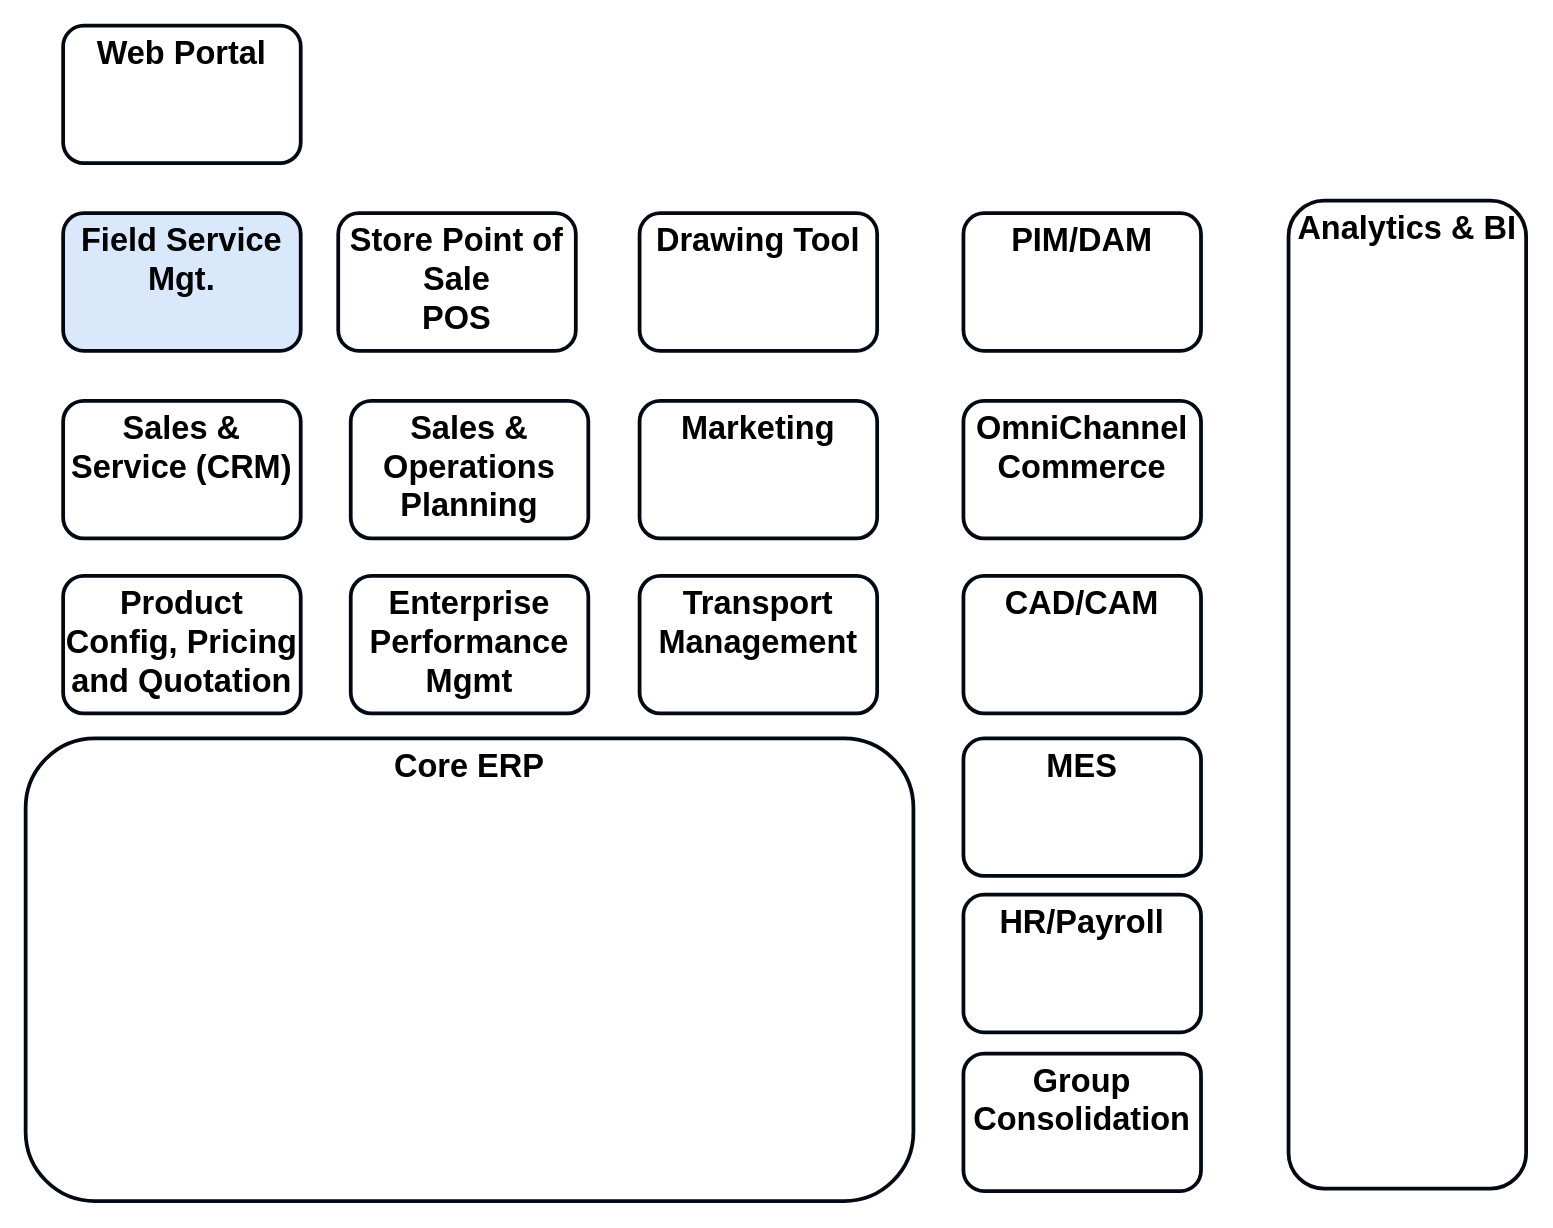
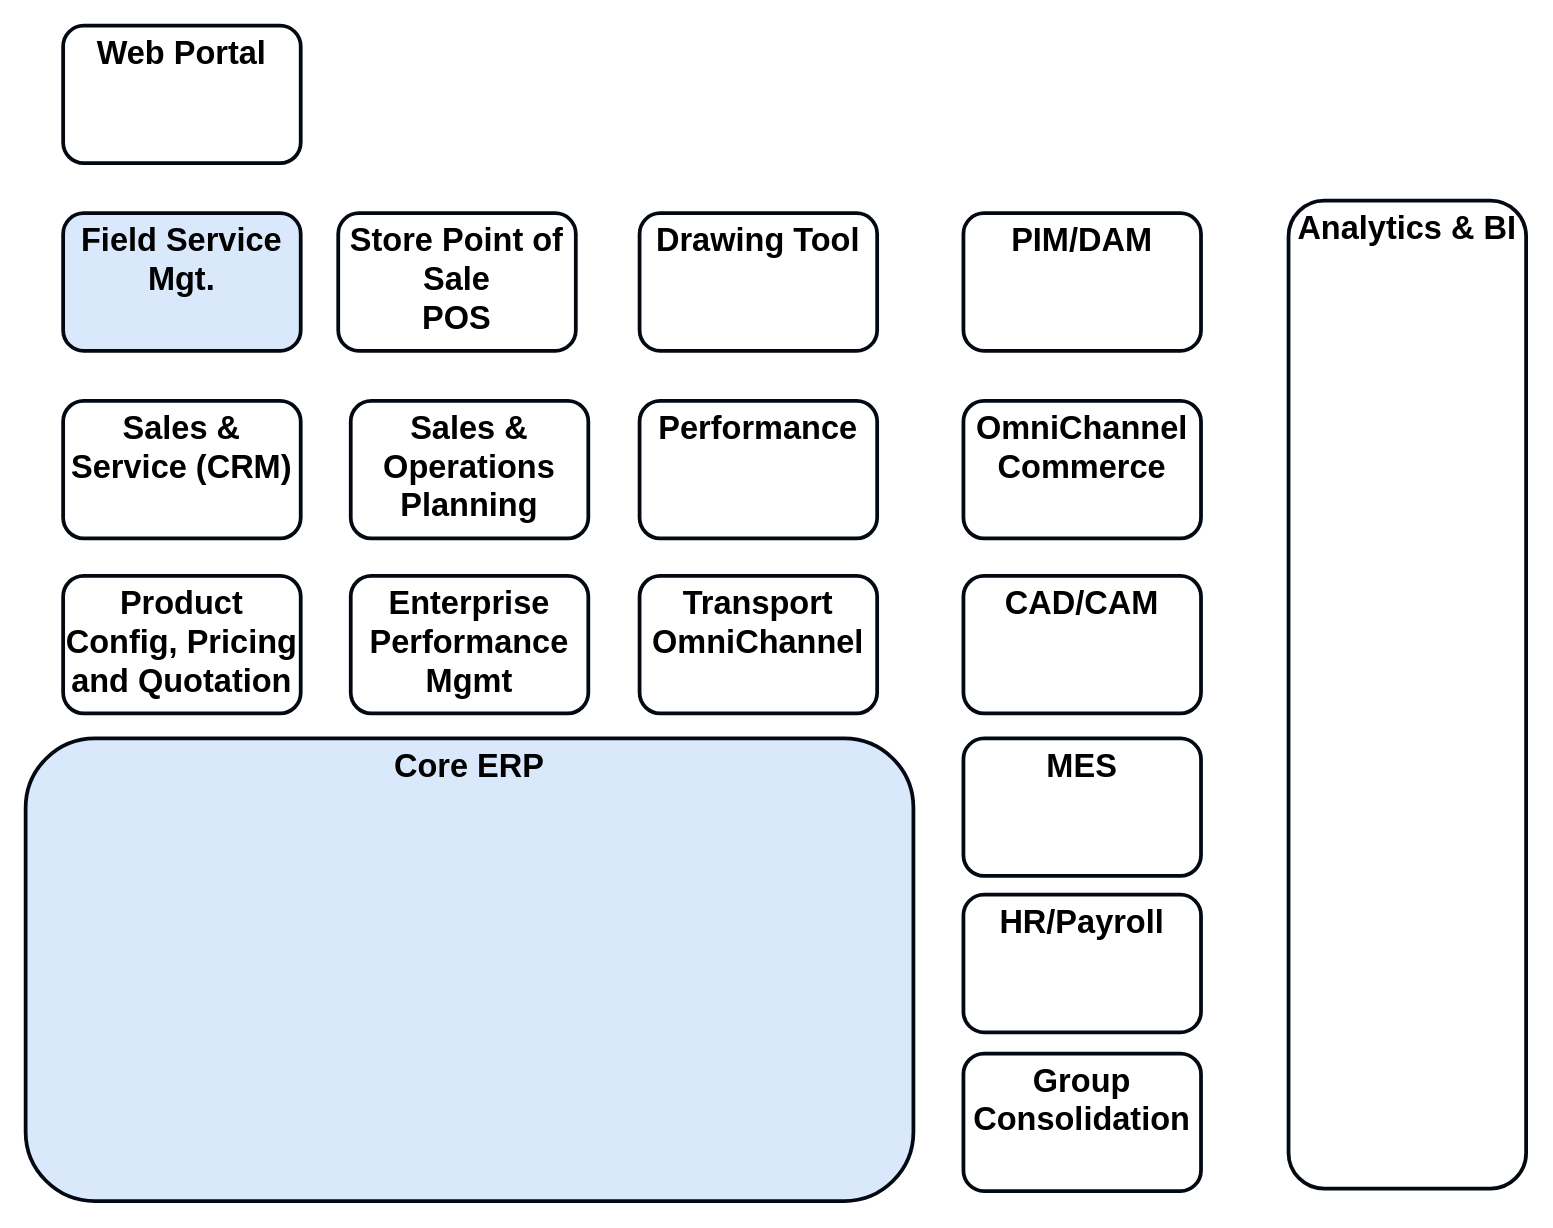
(758, 429) -> (758, 429)
(758, 623) -> (758, 623)
(469, 969) -> (469, 969)
